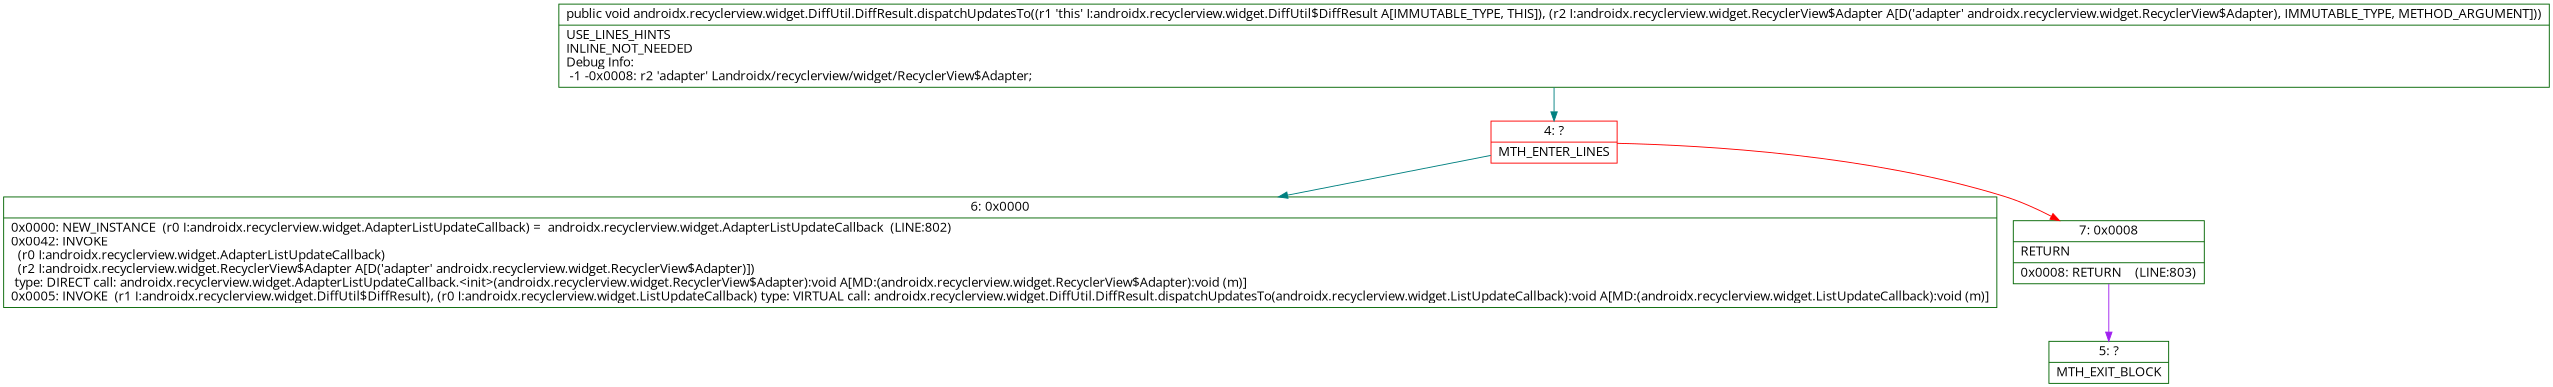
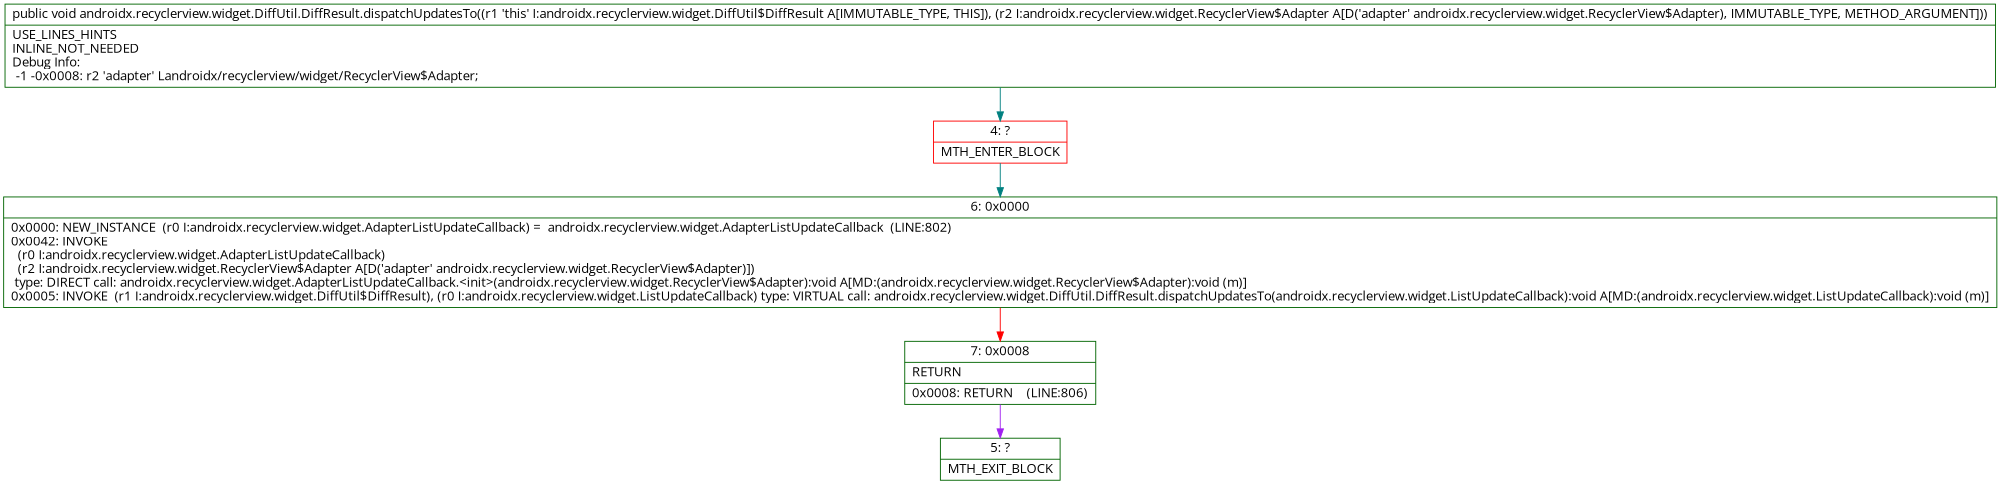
(1554, 152) -> (1000, 152)
(1838, 161) -> (1000, 320)
(2109, 273) -> (1000, 393)
